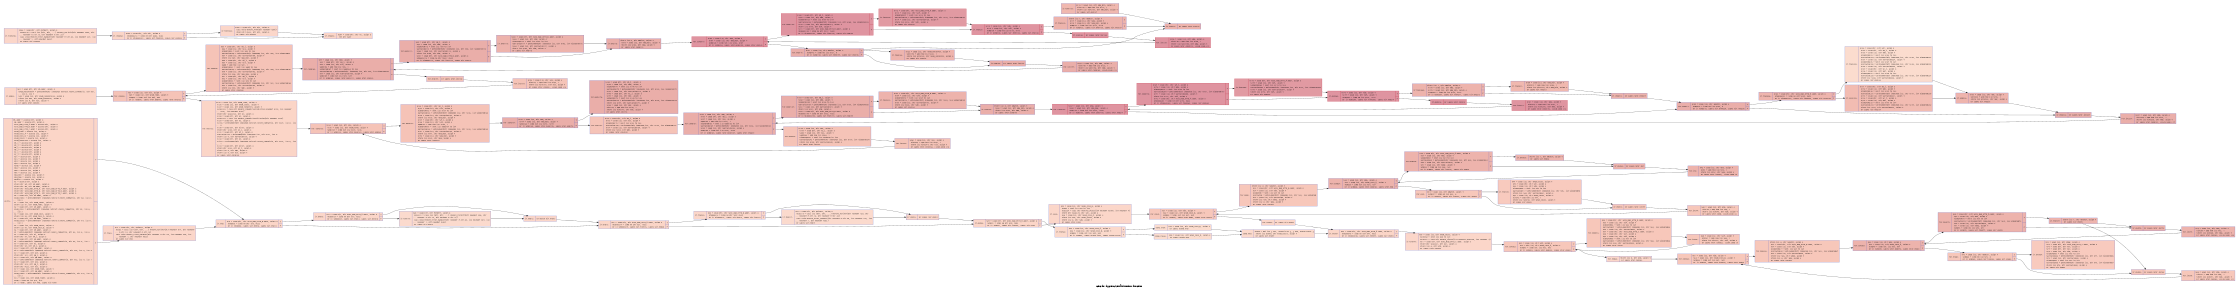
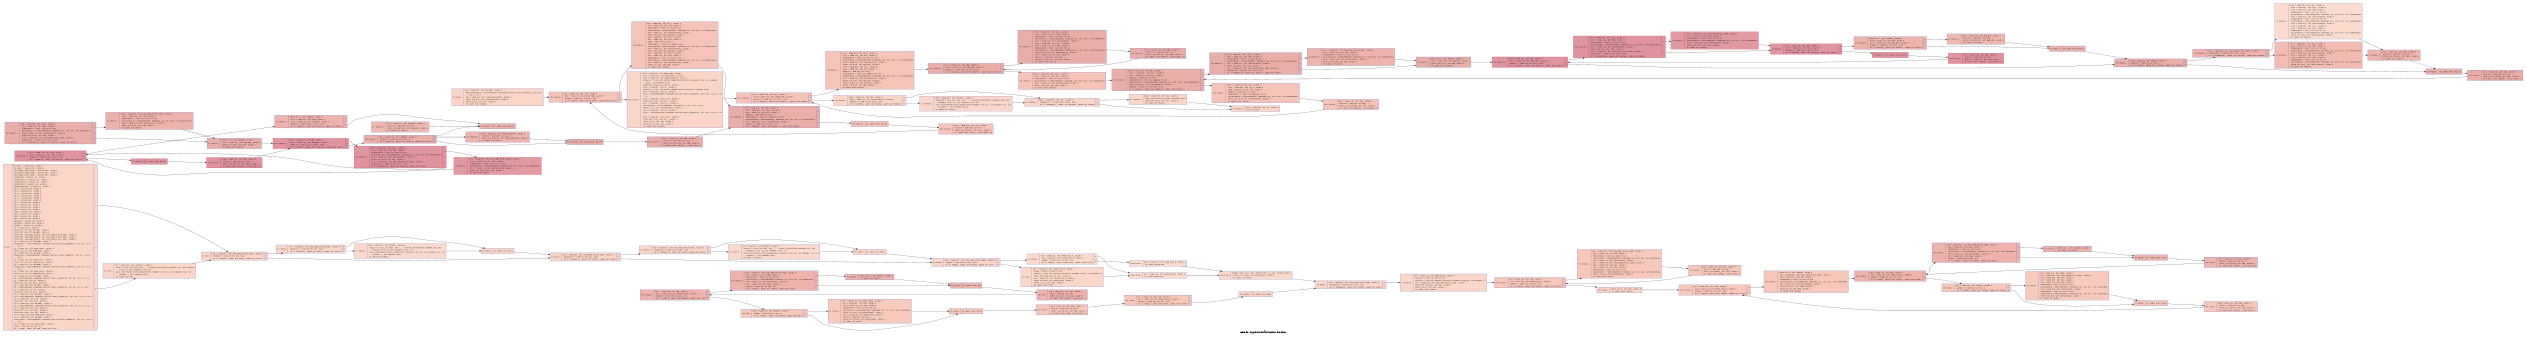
none -> (1158, 53)
(401, 63) -> none
none -> (870, 101)
(1278, 195) -> none
(1139, 214) -> (1116, 276)
(2117, 241) -> (2122, 297)
